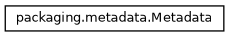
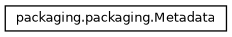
(115, 18) -> (116, 18)
